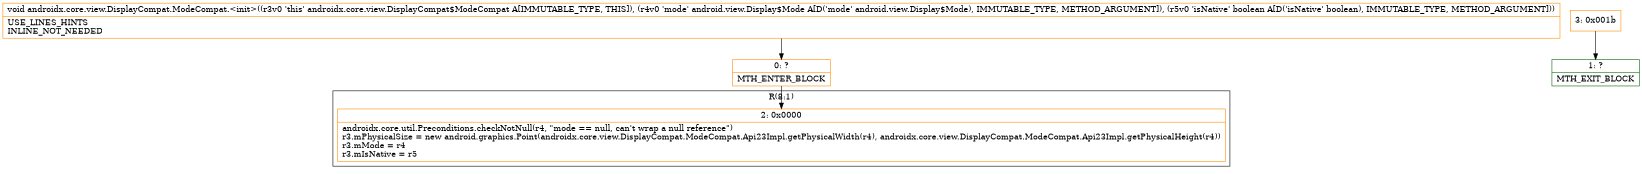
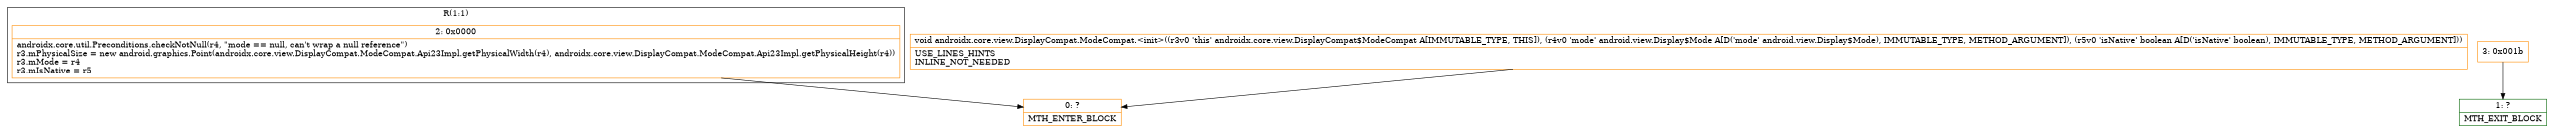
(781, 94) -> (869, 92)
(781, 97) -> (456, 14)
